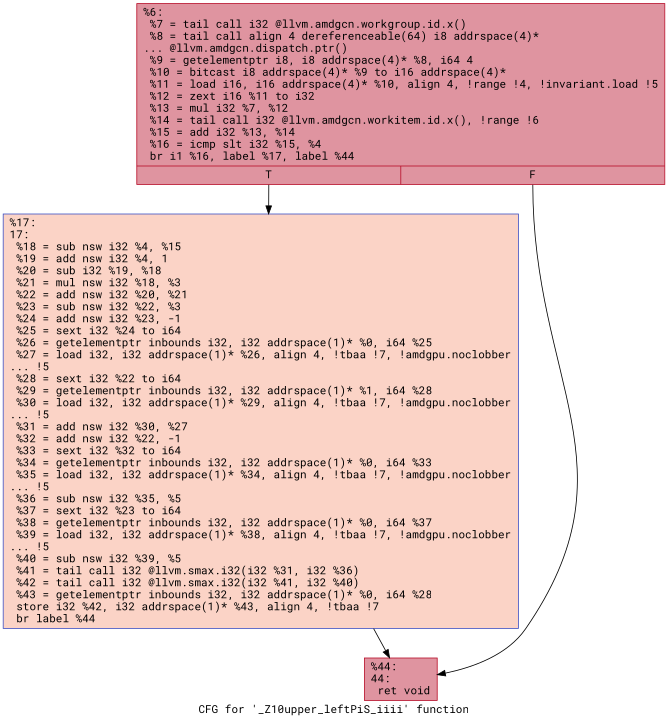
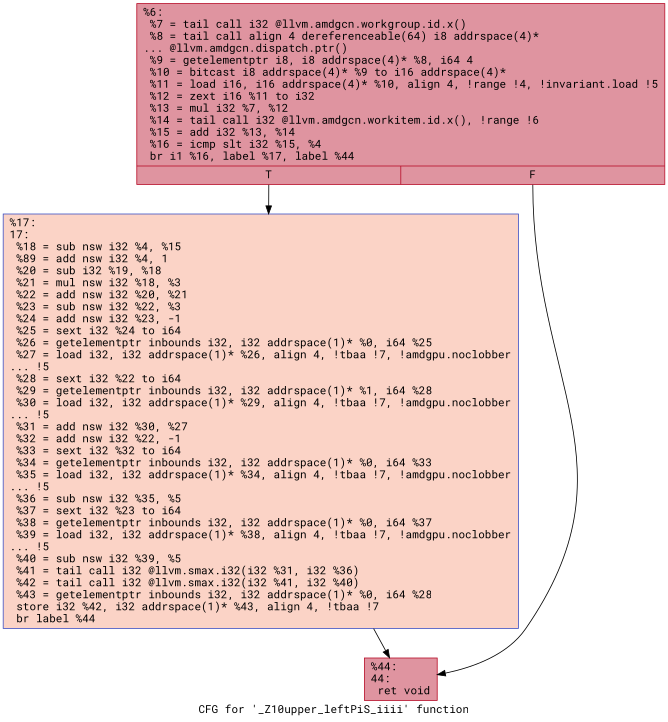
(89, 259) -> (89, 259)
